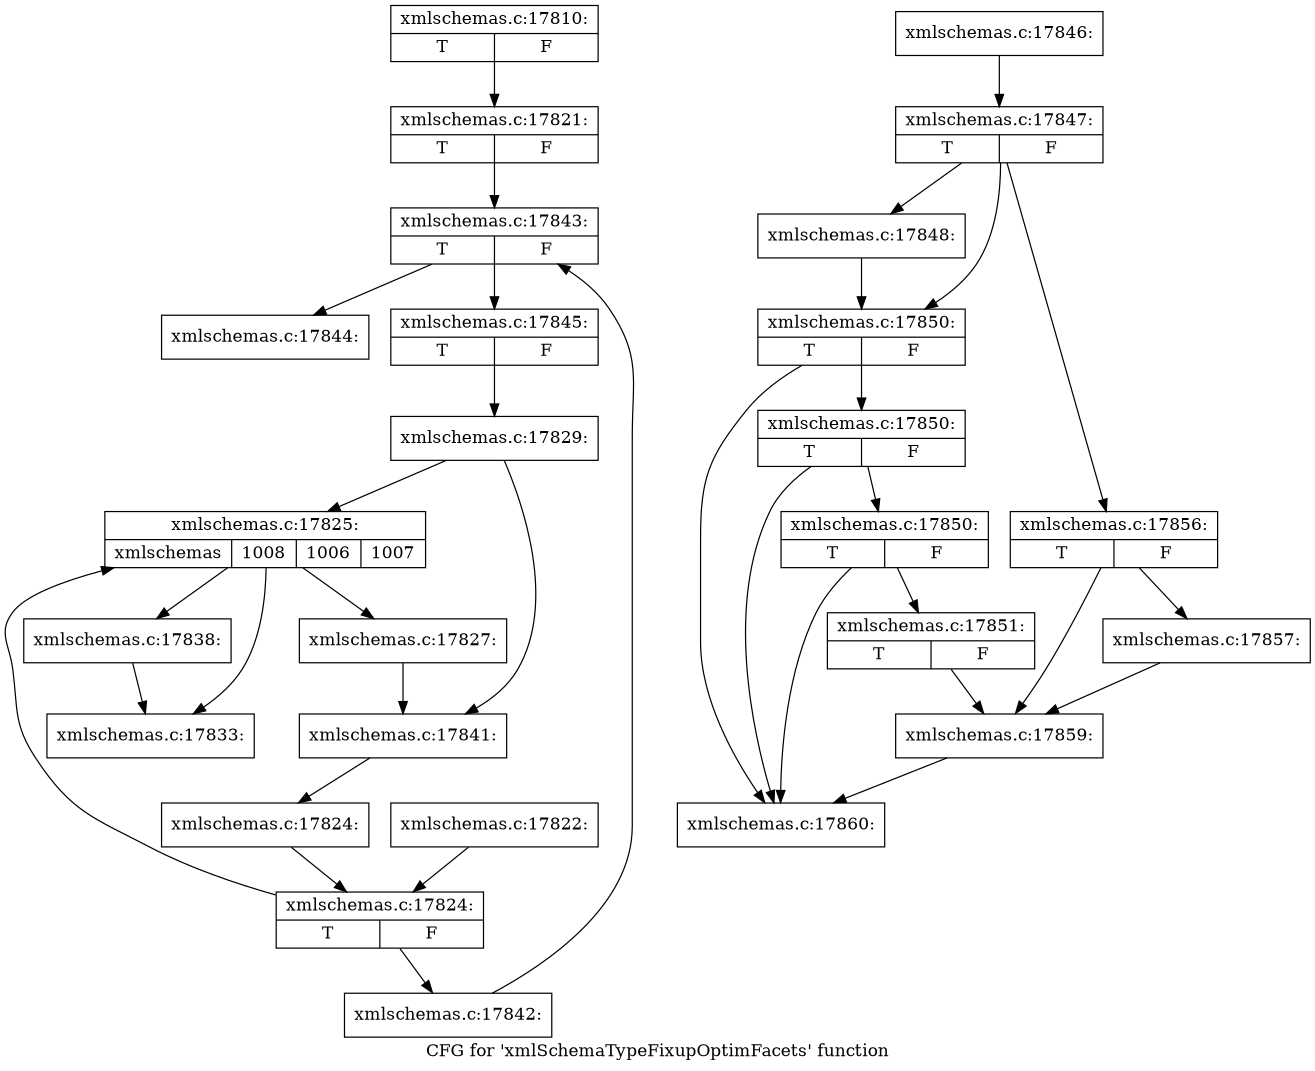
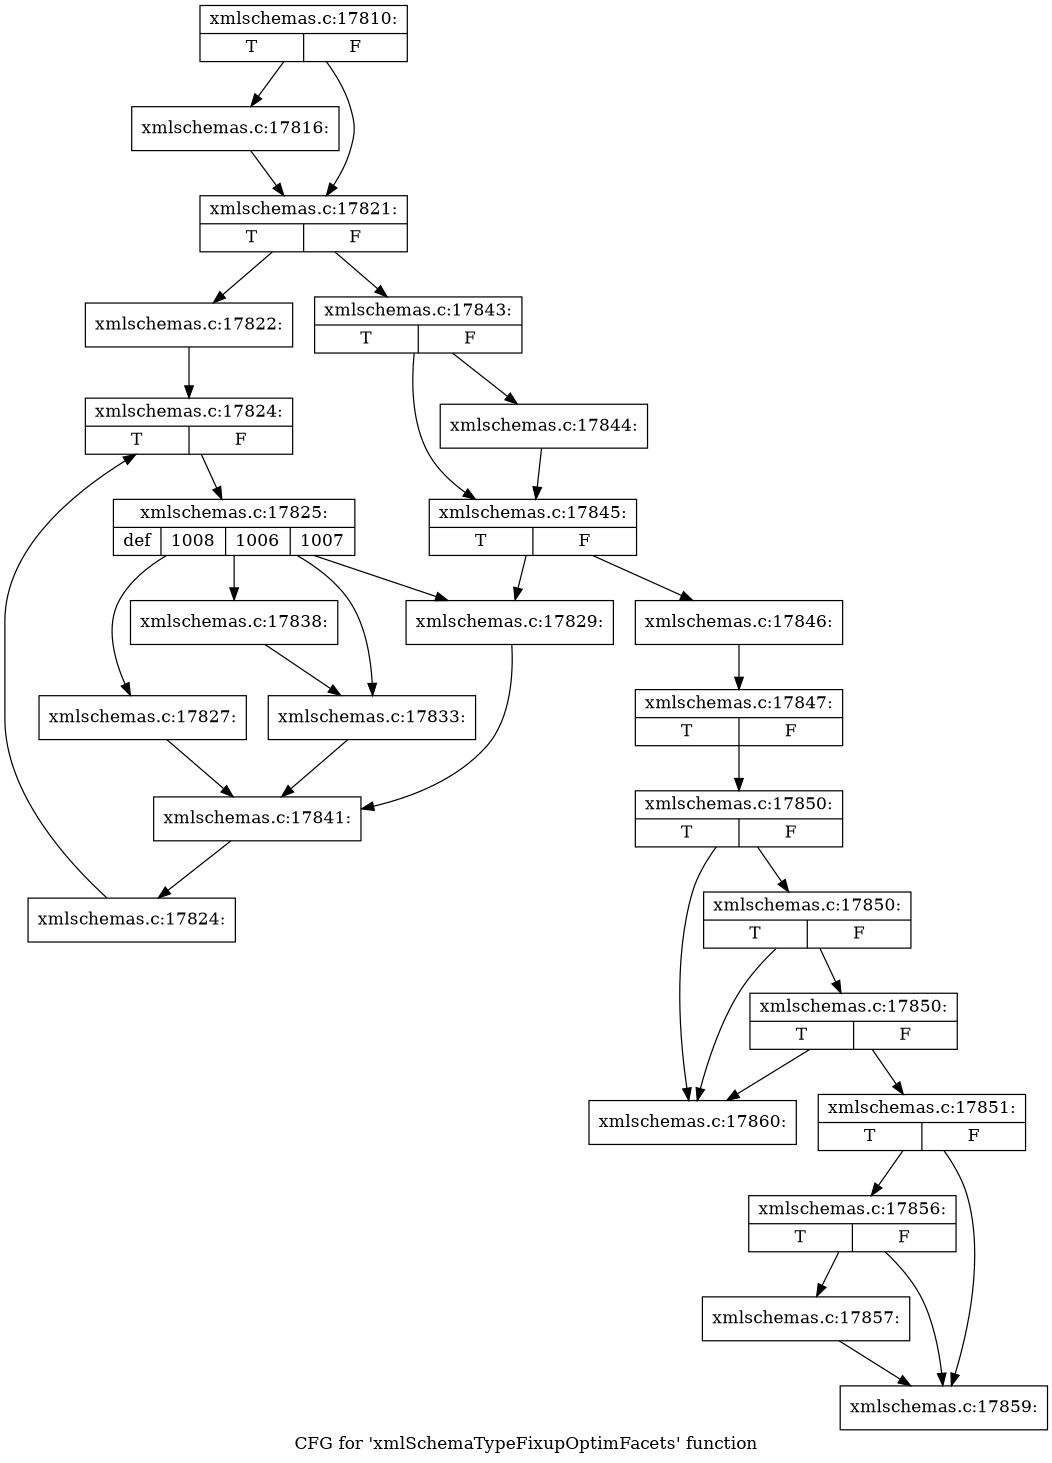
none -> (235, 129)
(862, 236) -> none
none -> (248, 273)
(1055, 331) -> (891, 1168)
none -> (539, 468)
(393, 484) -> (375, 576)
(168, 553) -> (137, 541)
none -> (637, 576)
none -> (319, 764)
(896, 778) -> none
(448, 1015) -> none
